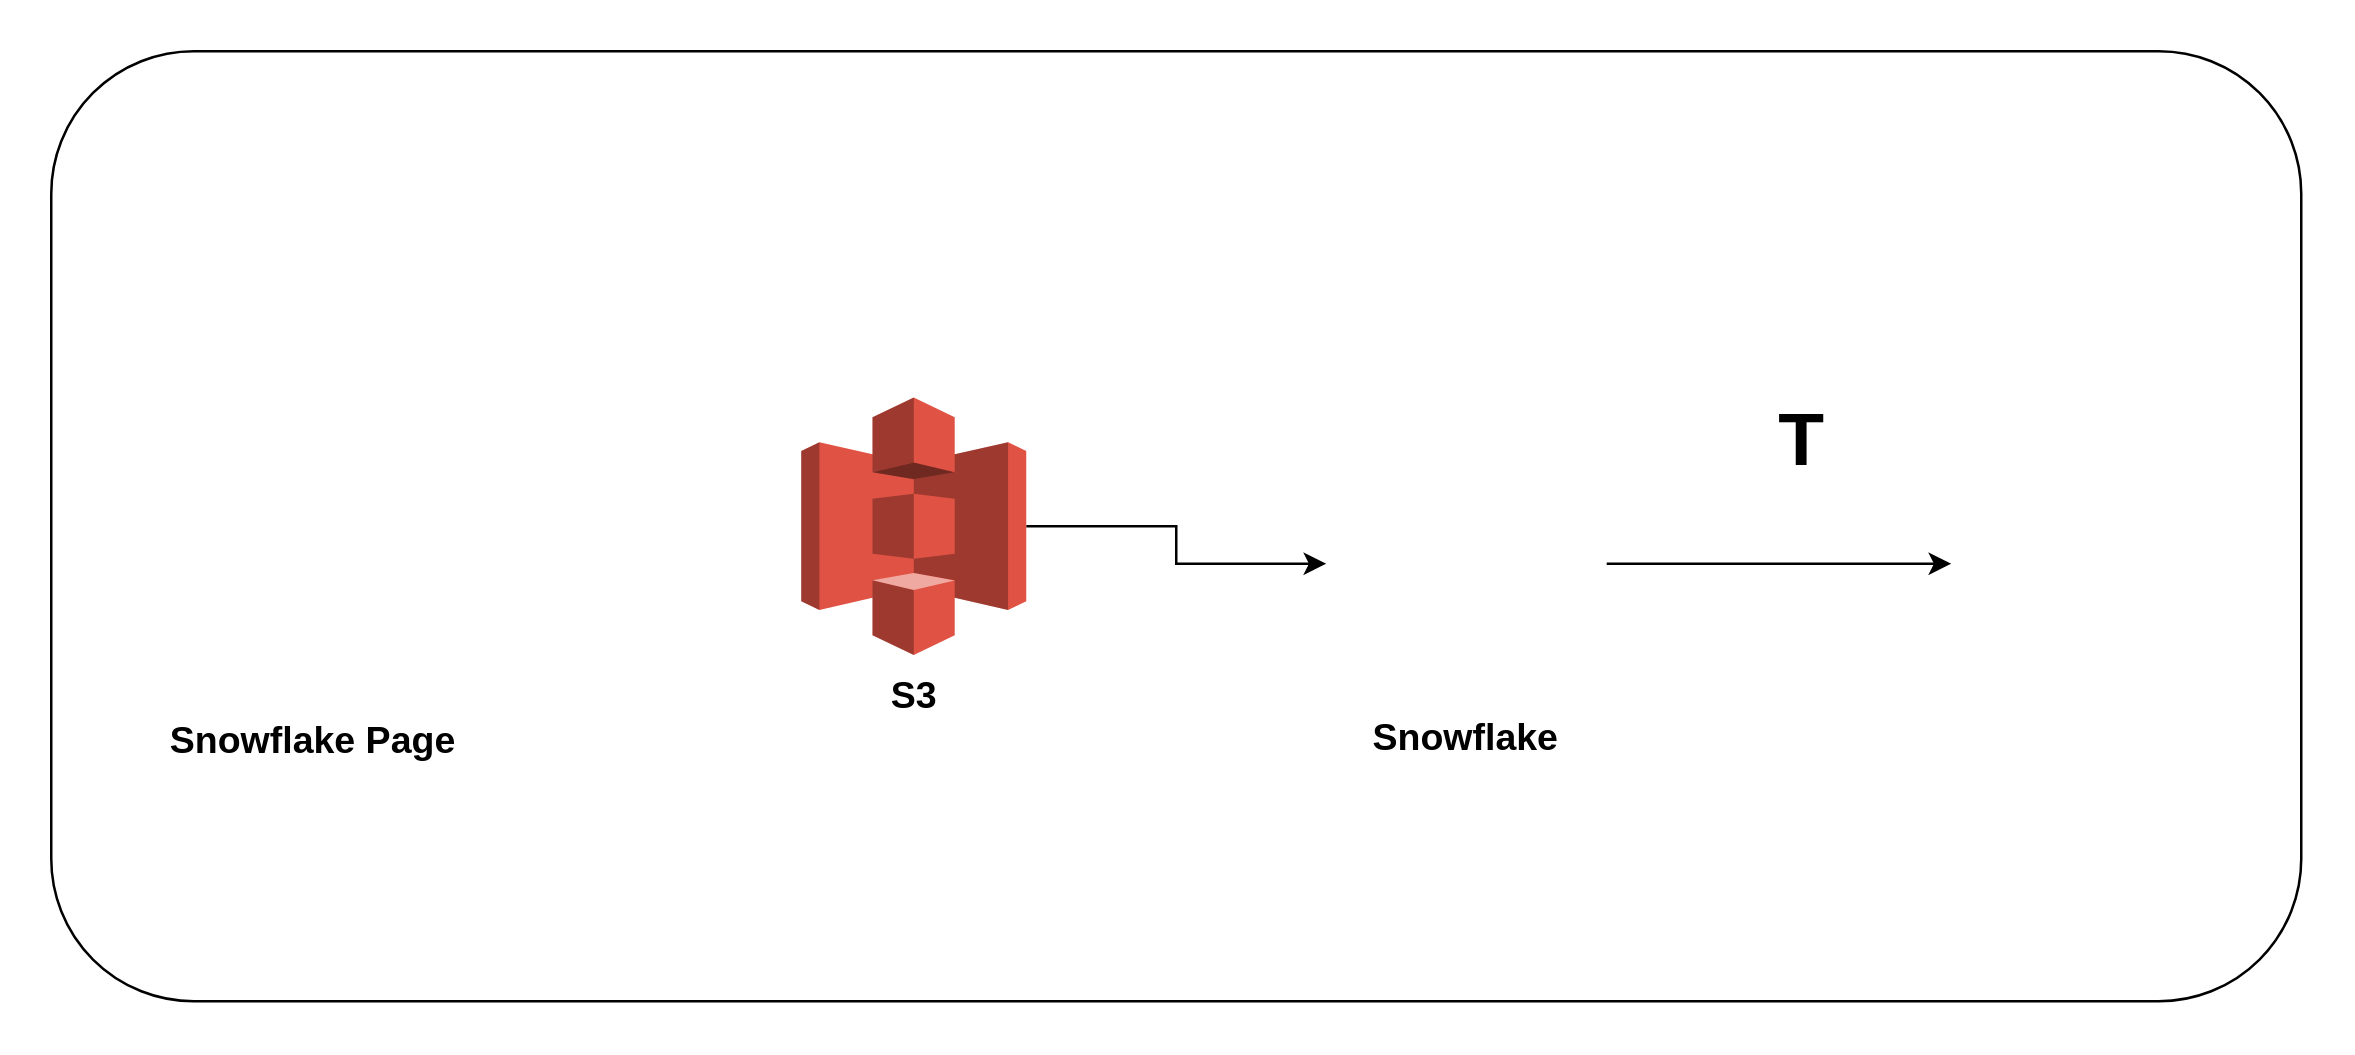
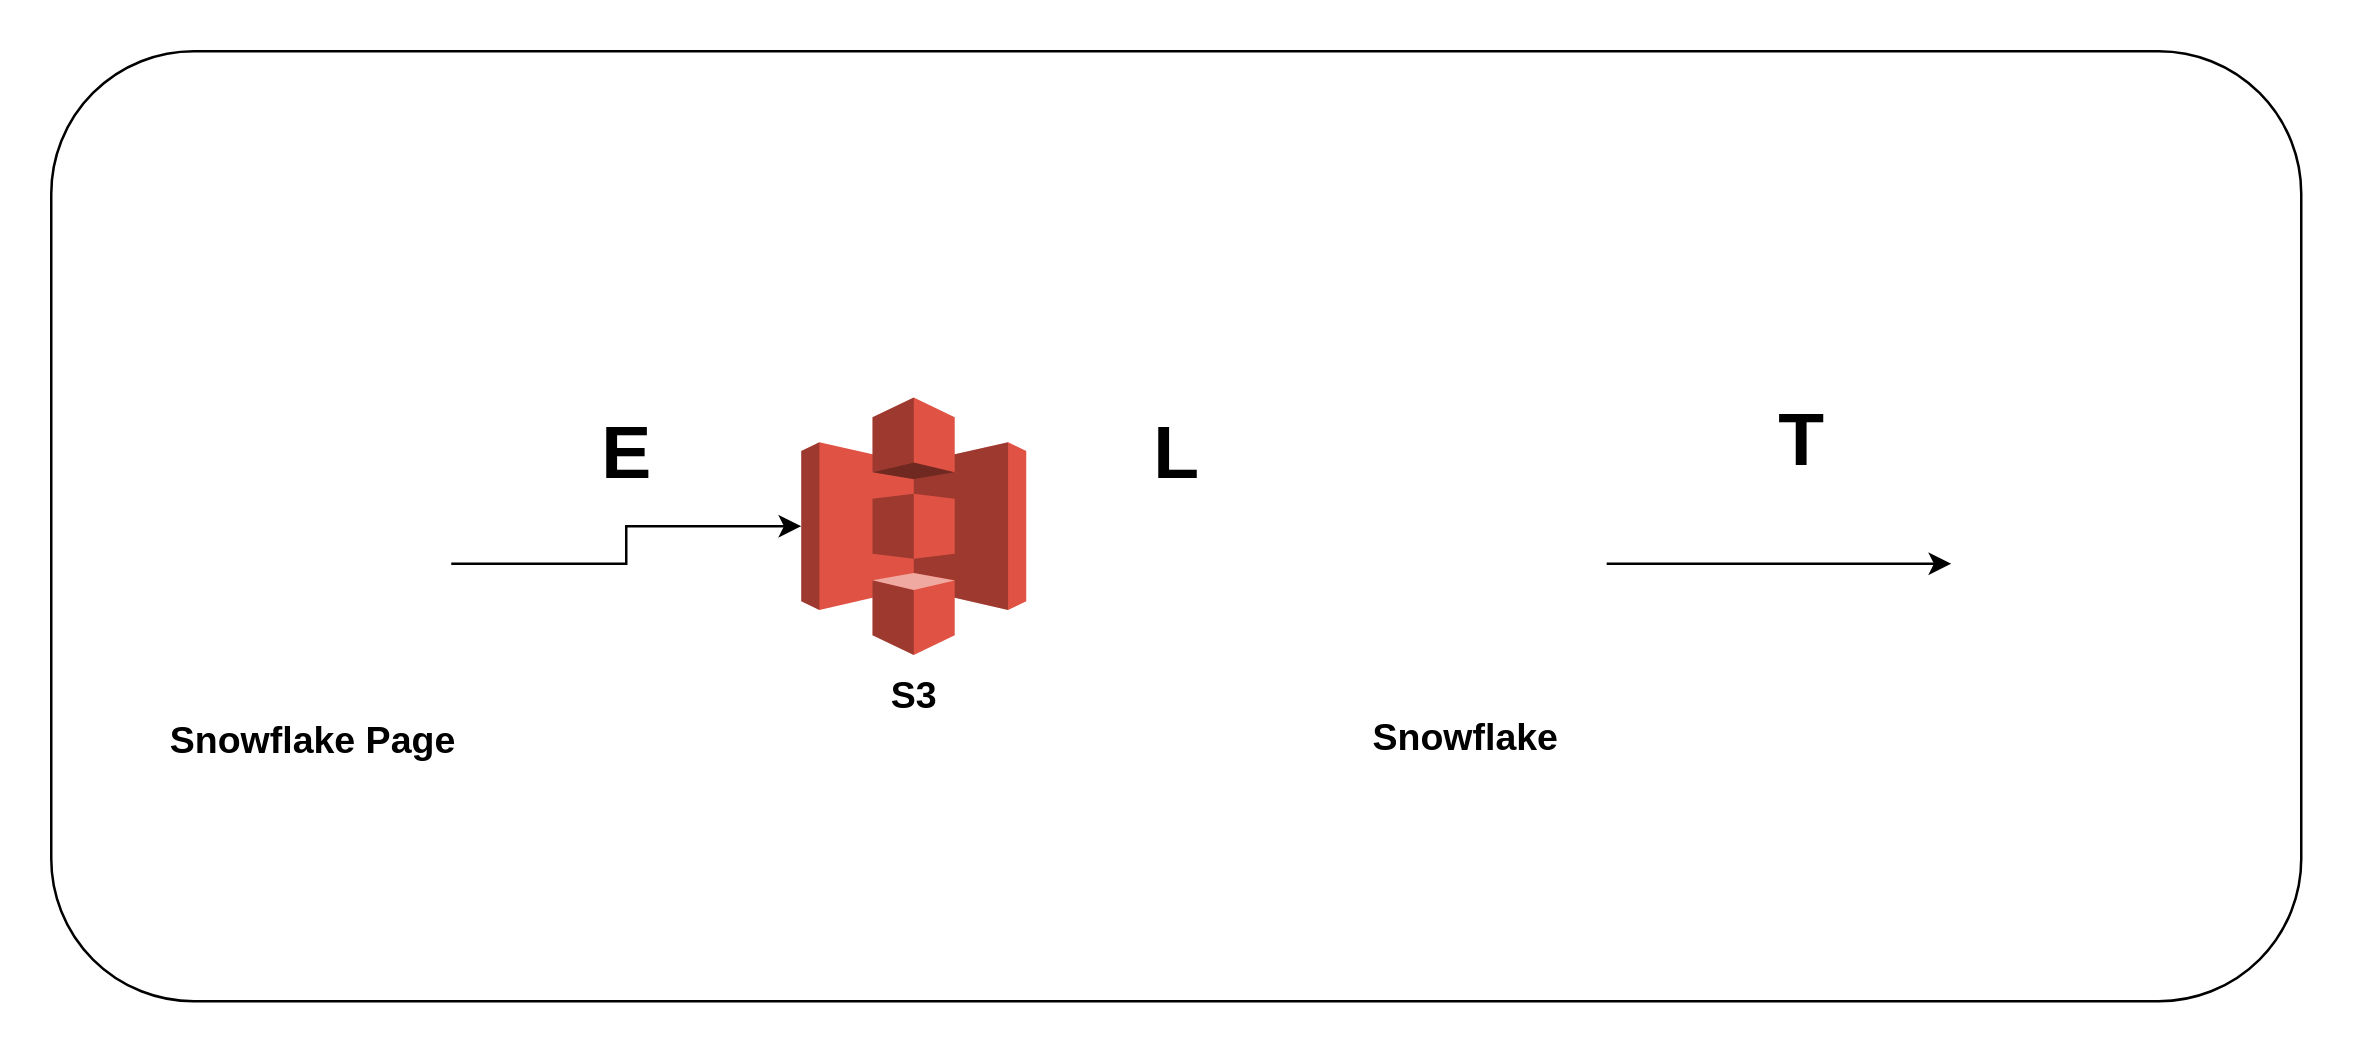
none -> (626, 451)
none -> (1176, 451)
(1176, 536) -> none
none -> (626, 554)
